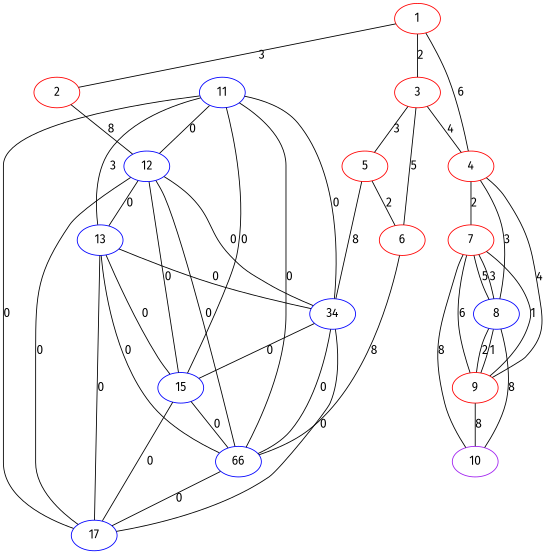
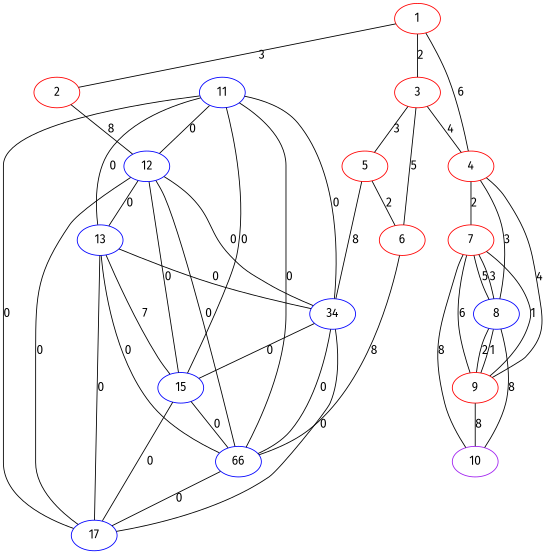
(113, 166) -> (113, 166)
(145, 314) -> (145, 314)
